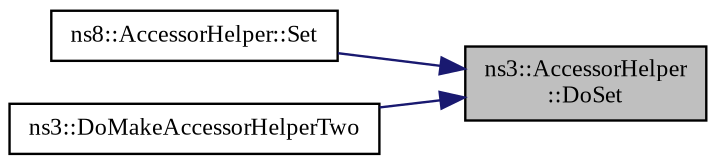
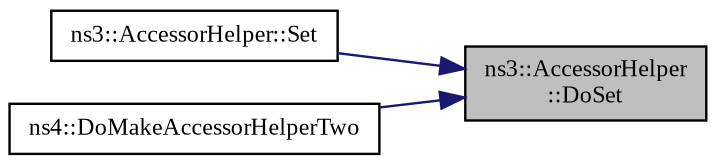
(194, 36) -> (194, 36)
(194, 129) -> (194, 129)
